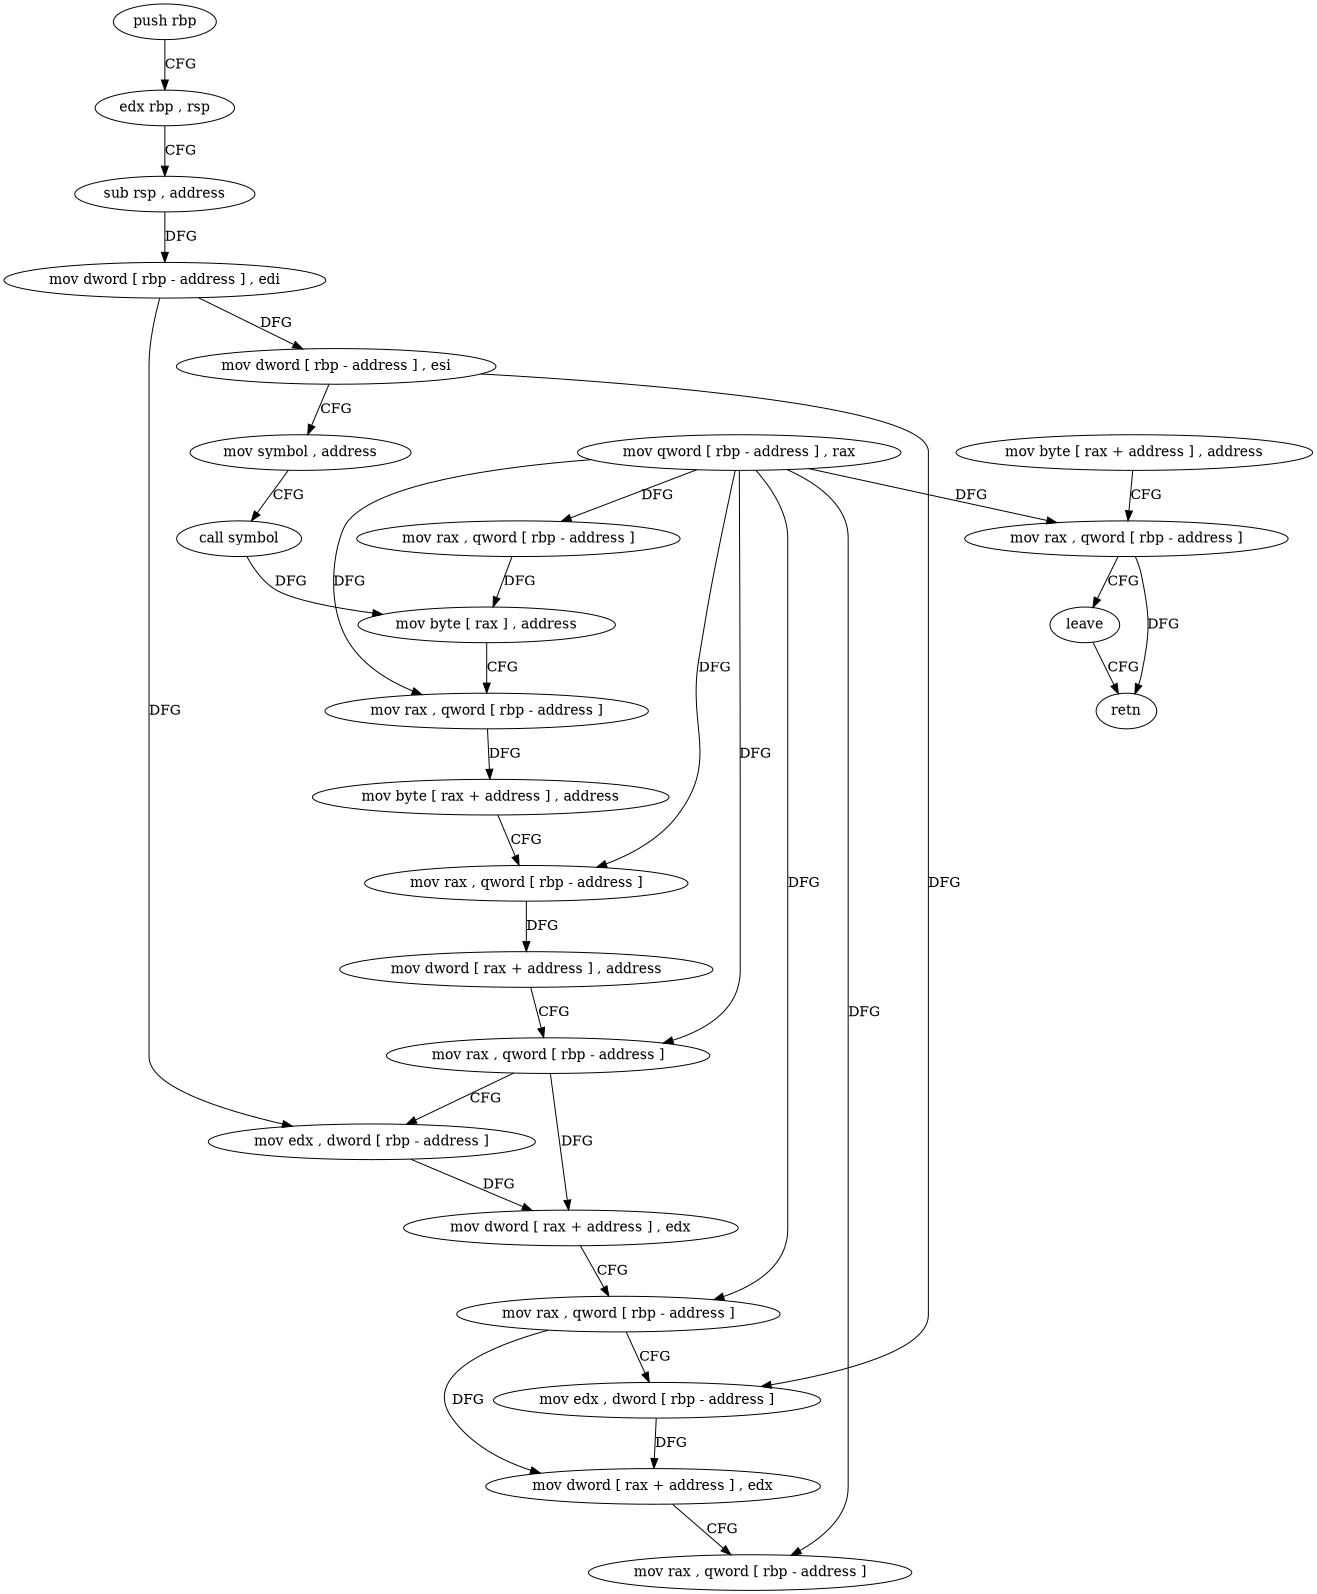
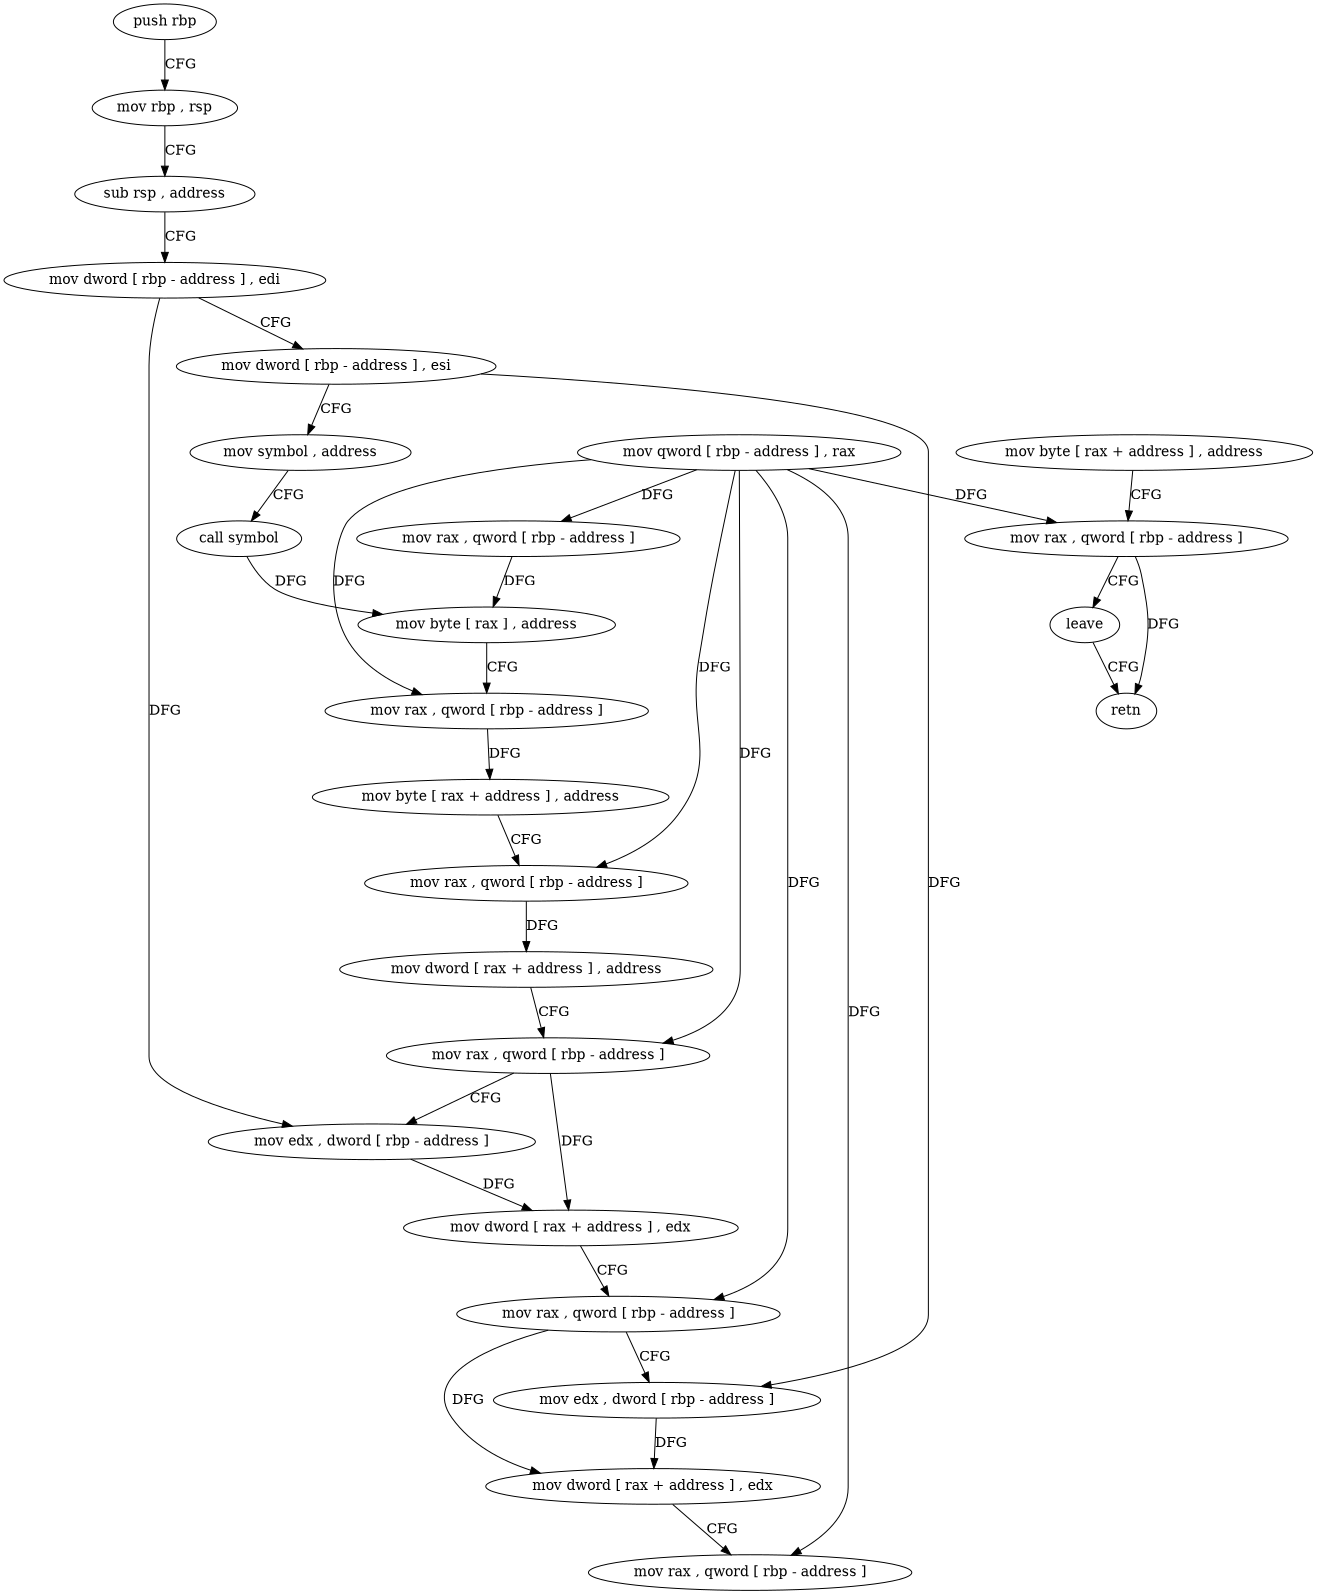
(165, 108) -> (165, 108)
(181, 237) -> (181, 237)
(276, 323) -> (276, 323)
